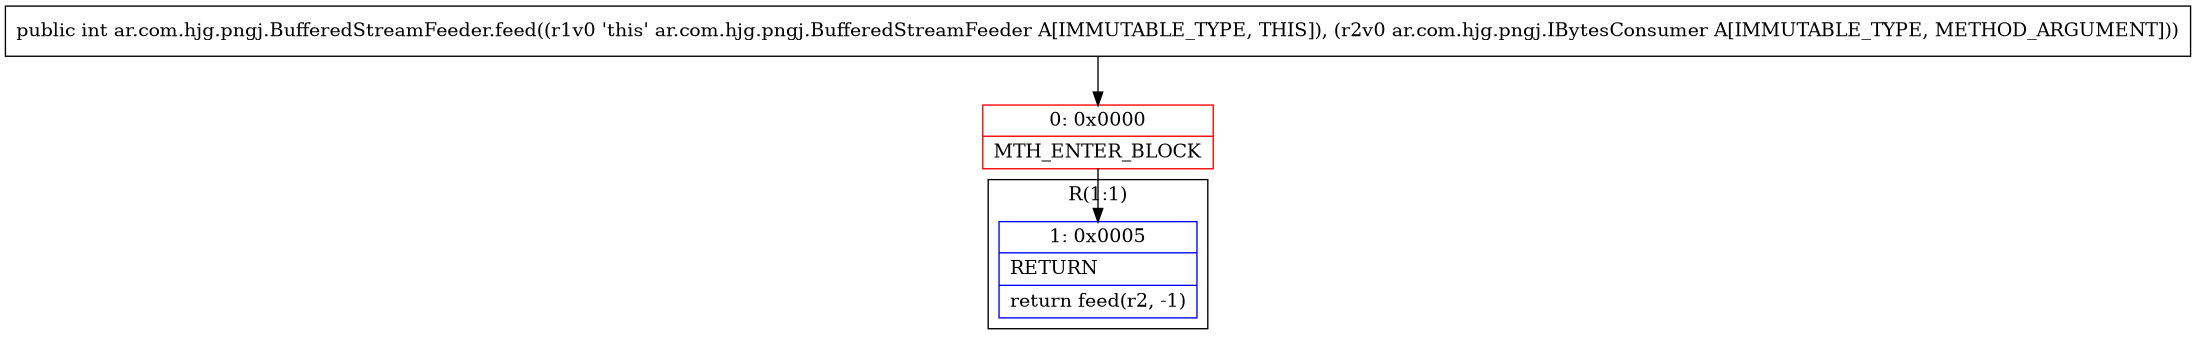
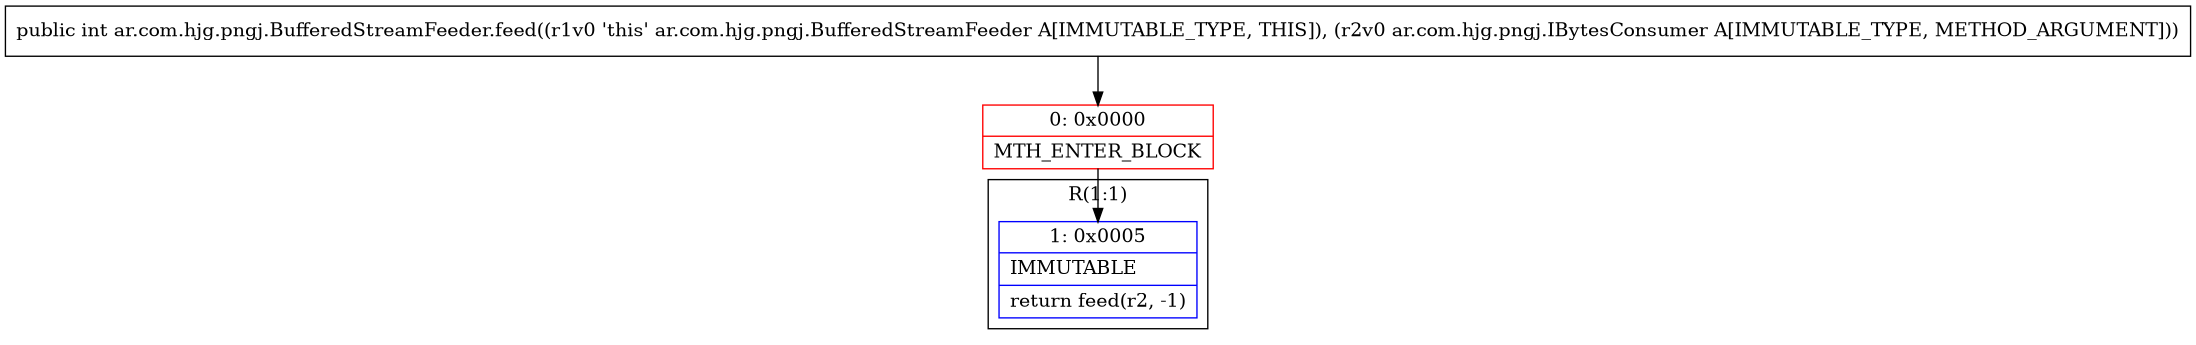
(1054, 268) -> (1074, 268)
